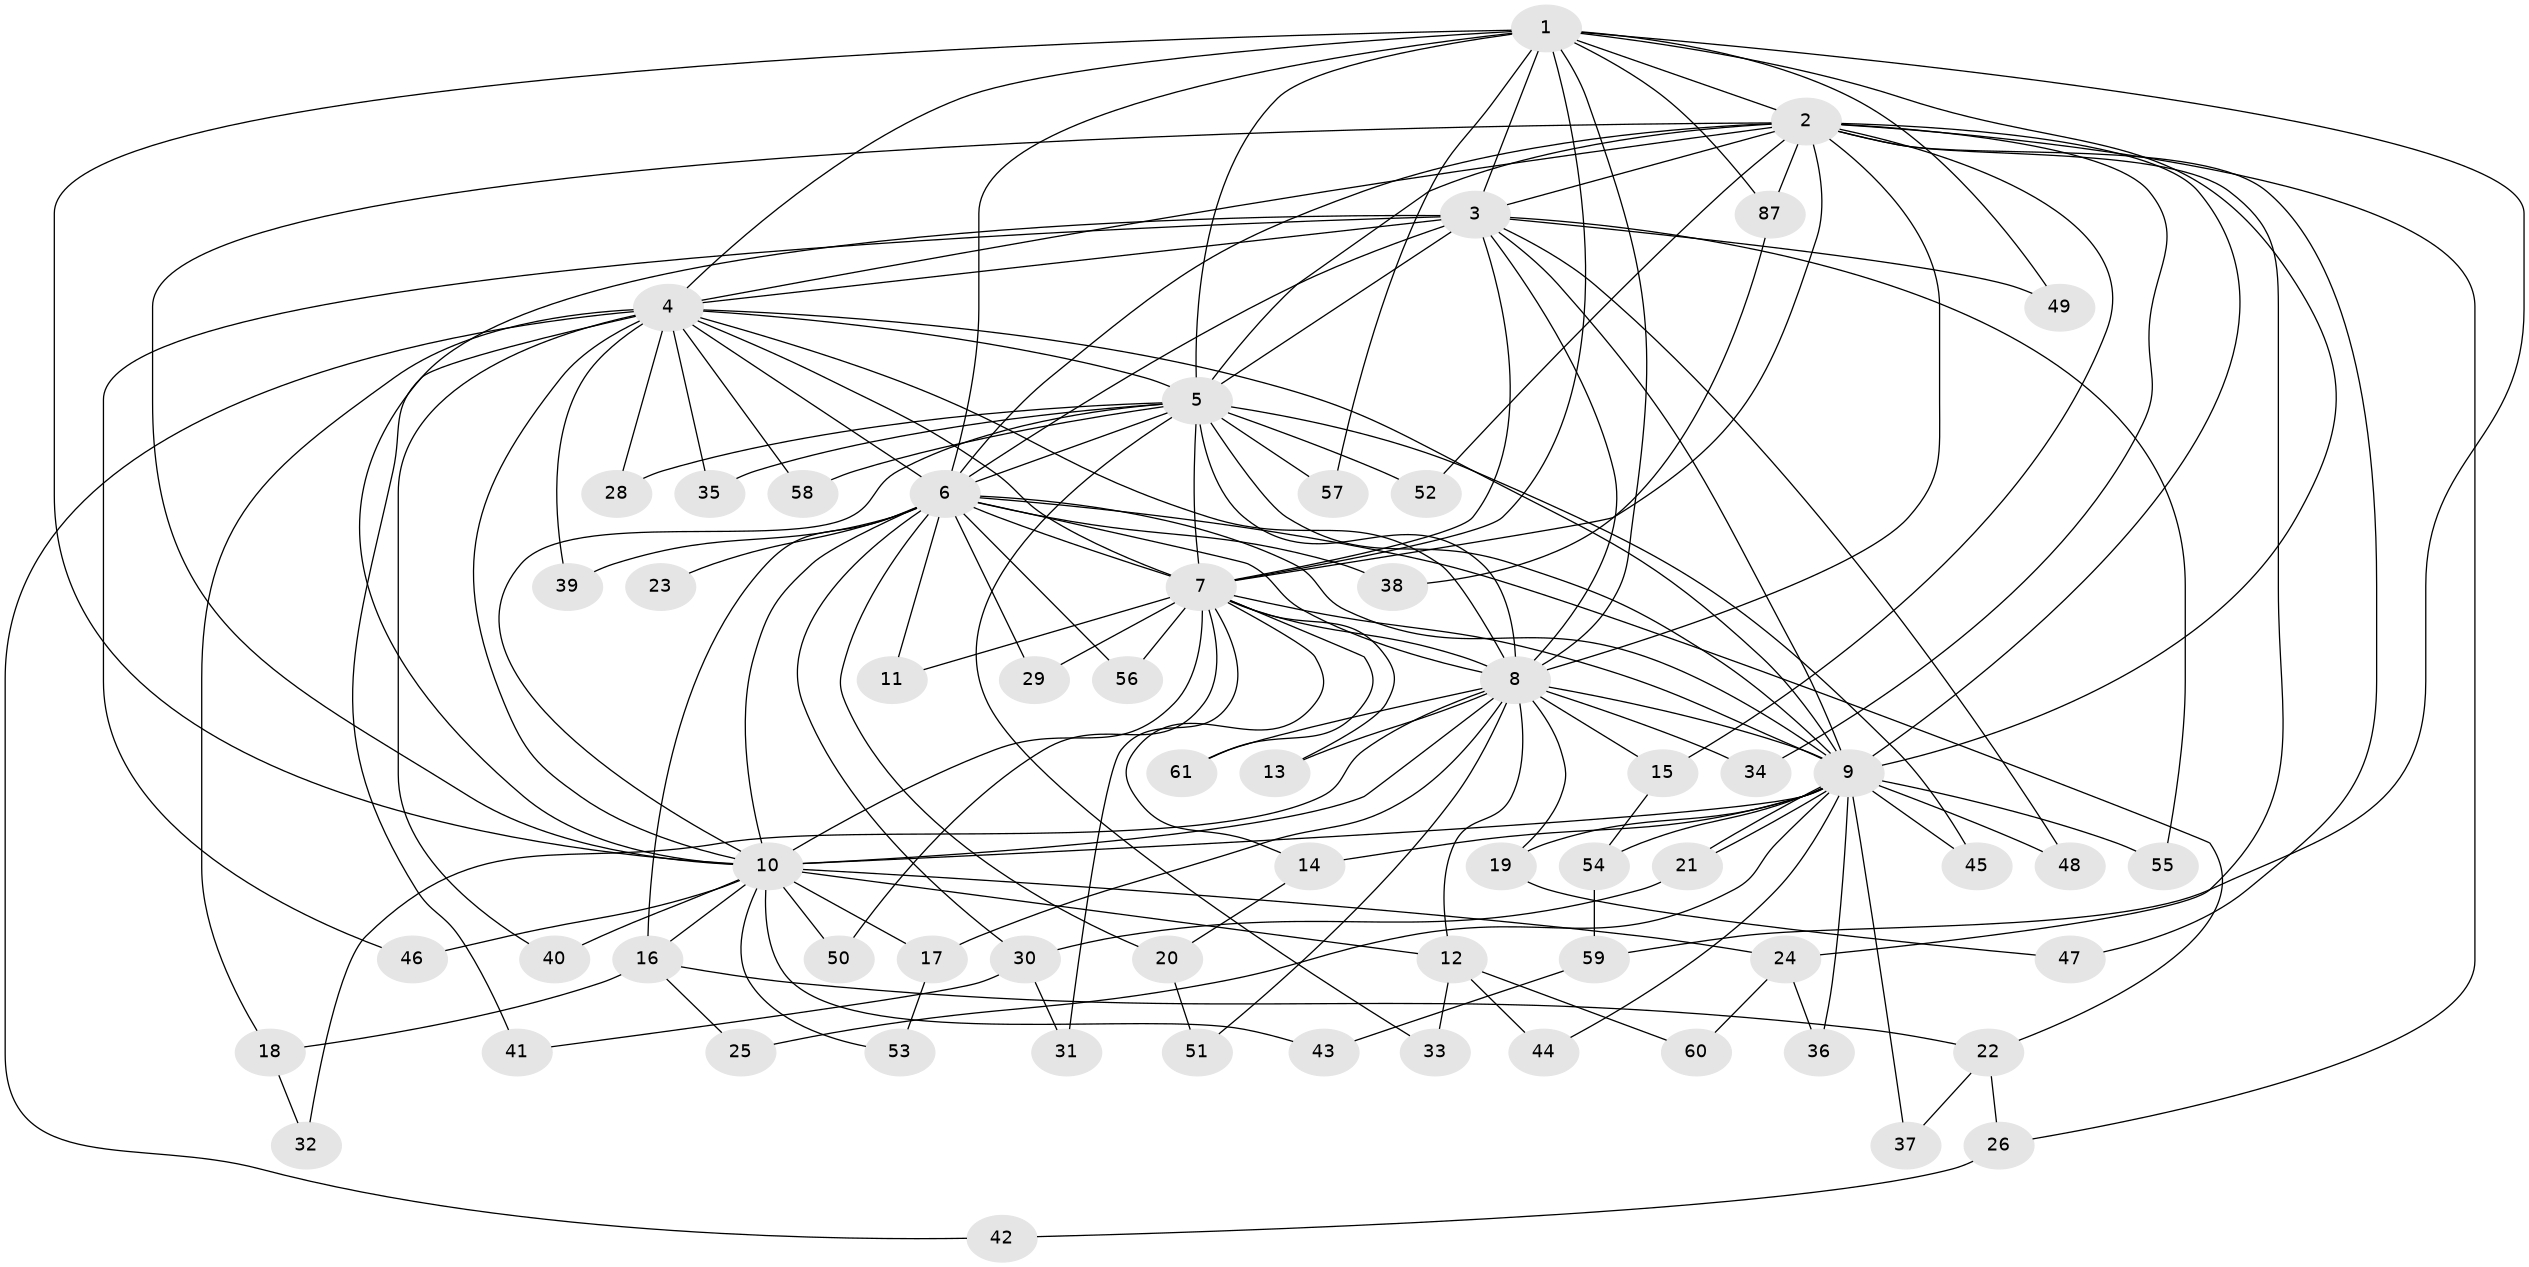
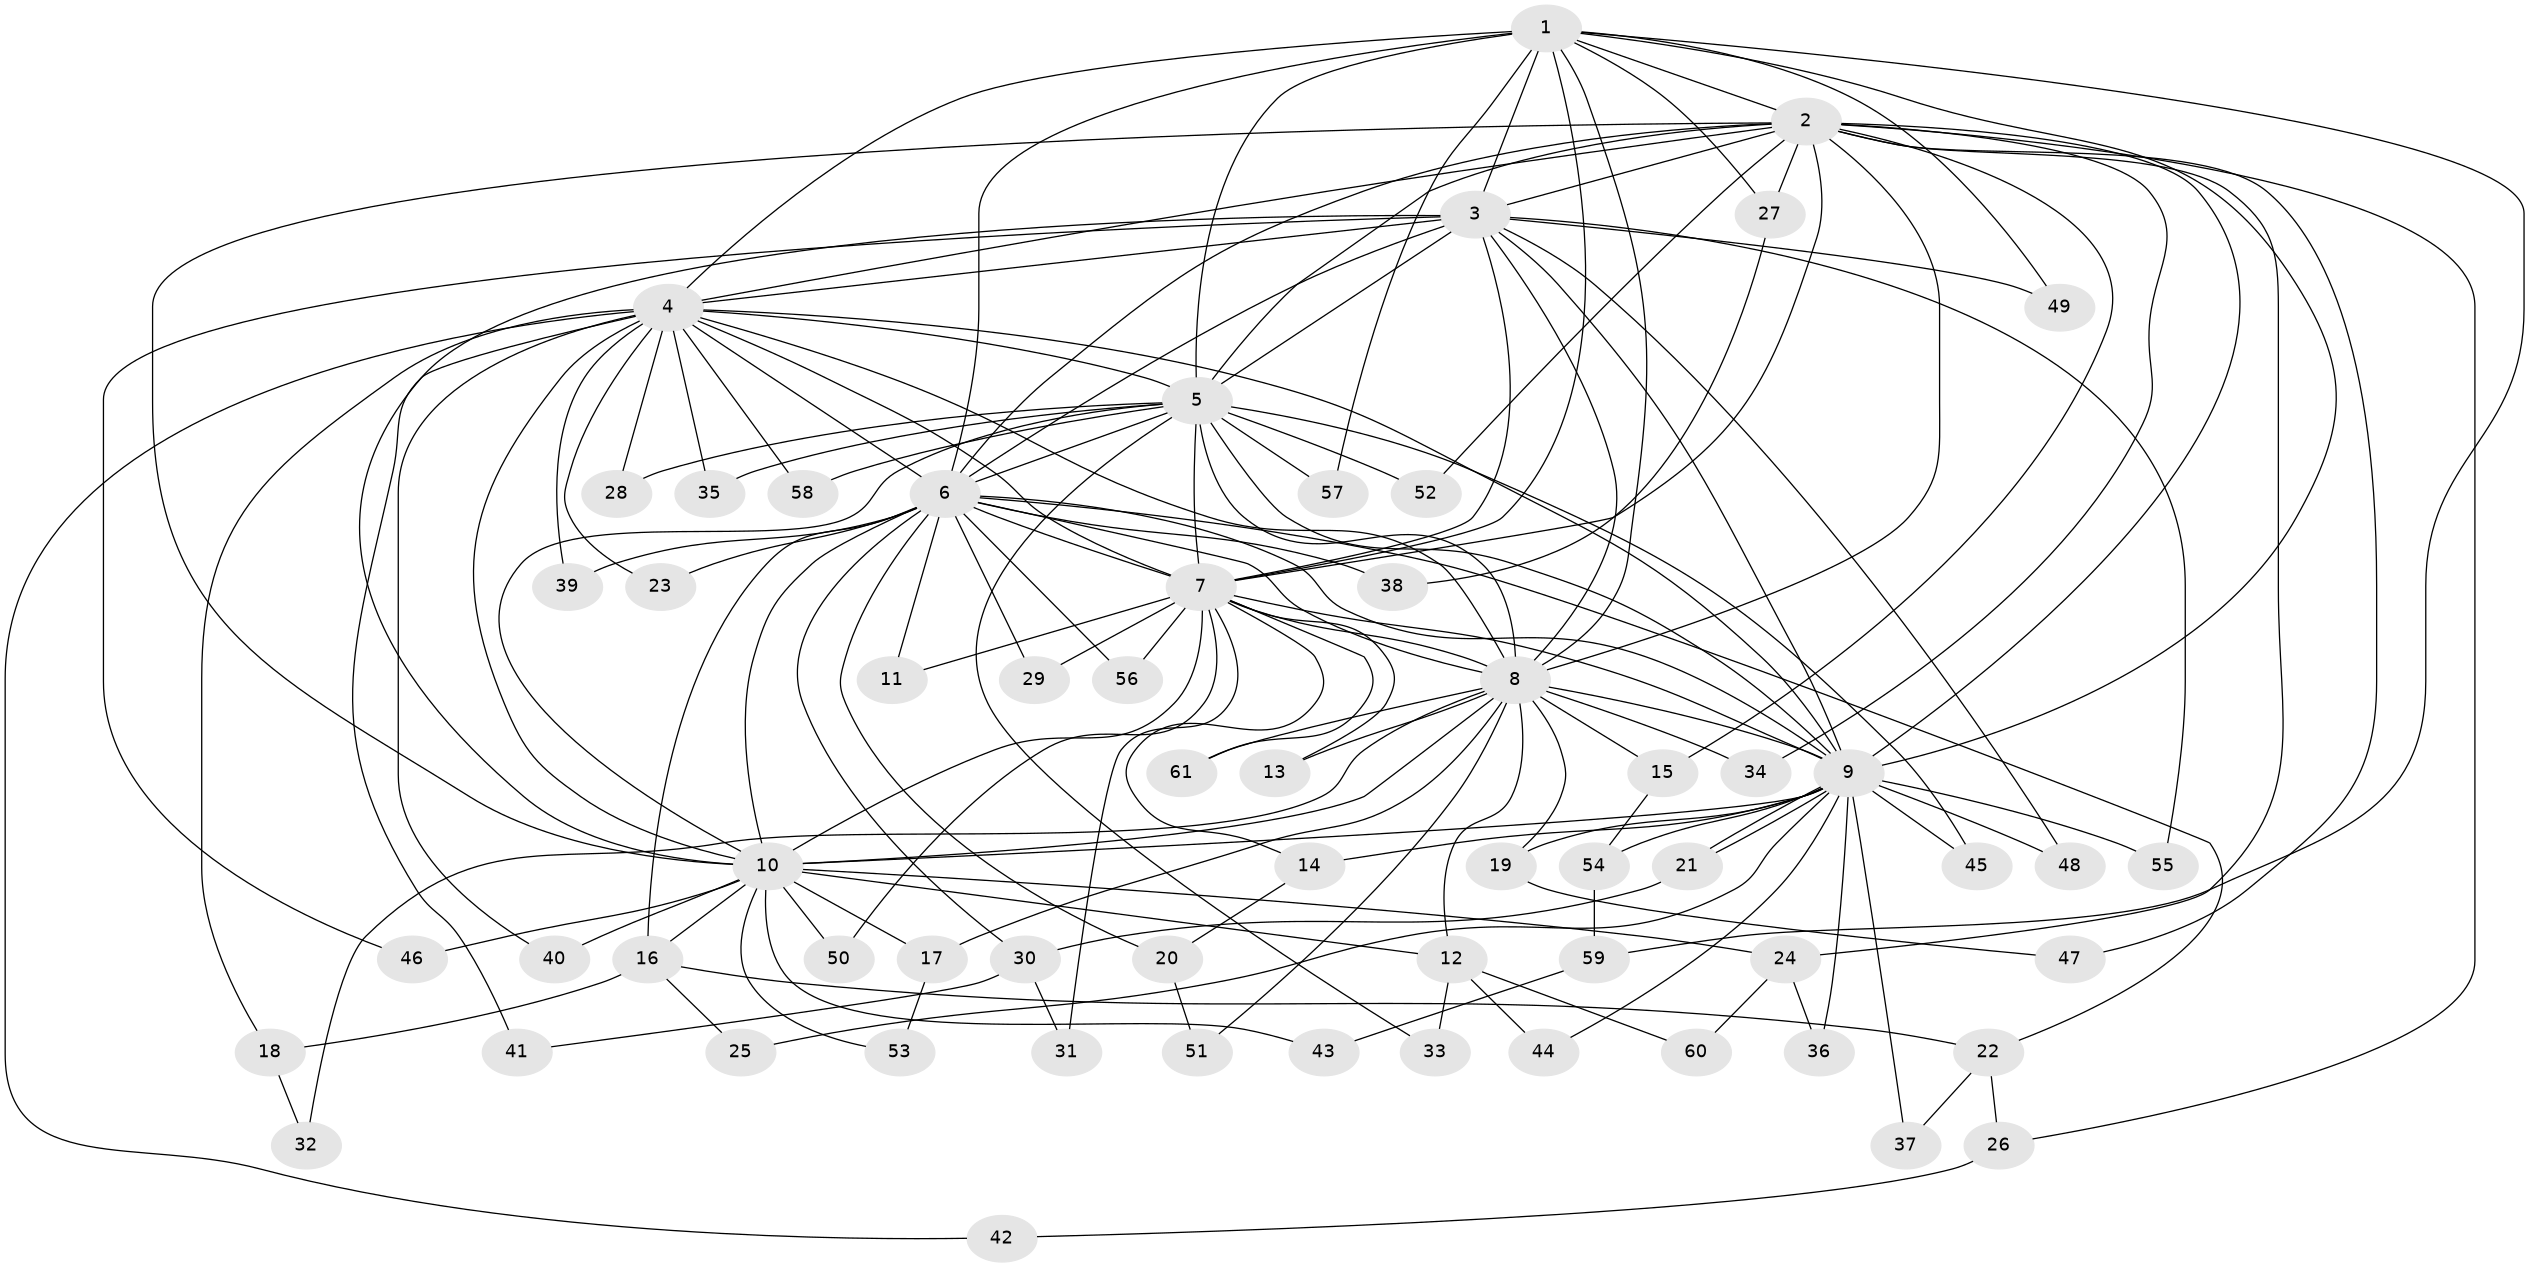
(212, 132) -> none
(1770, 215) -> (1770, 215)
none -> (575, 455)
